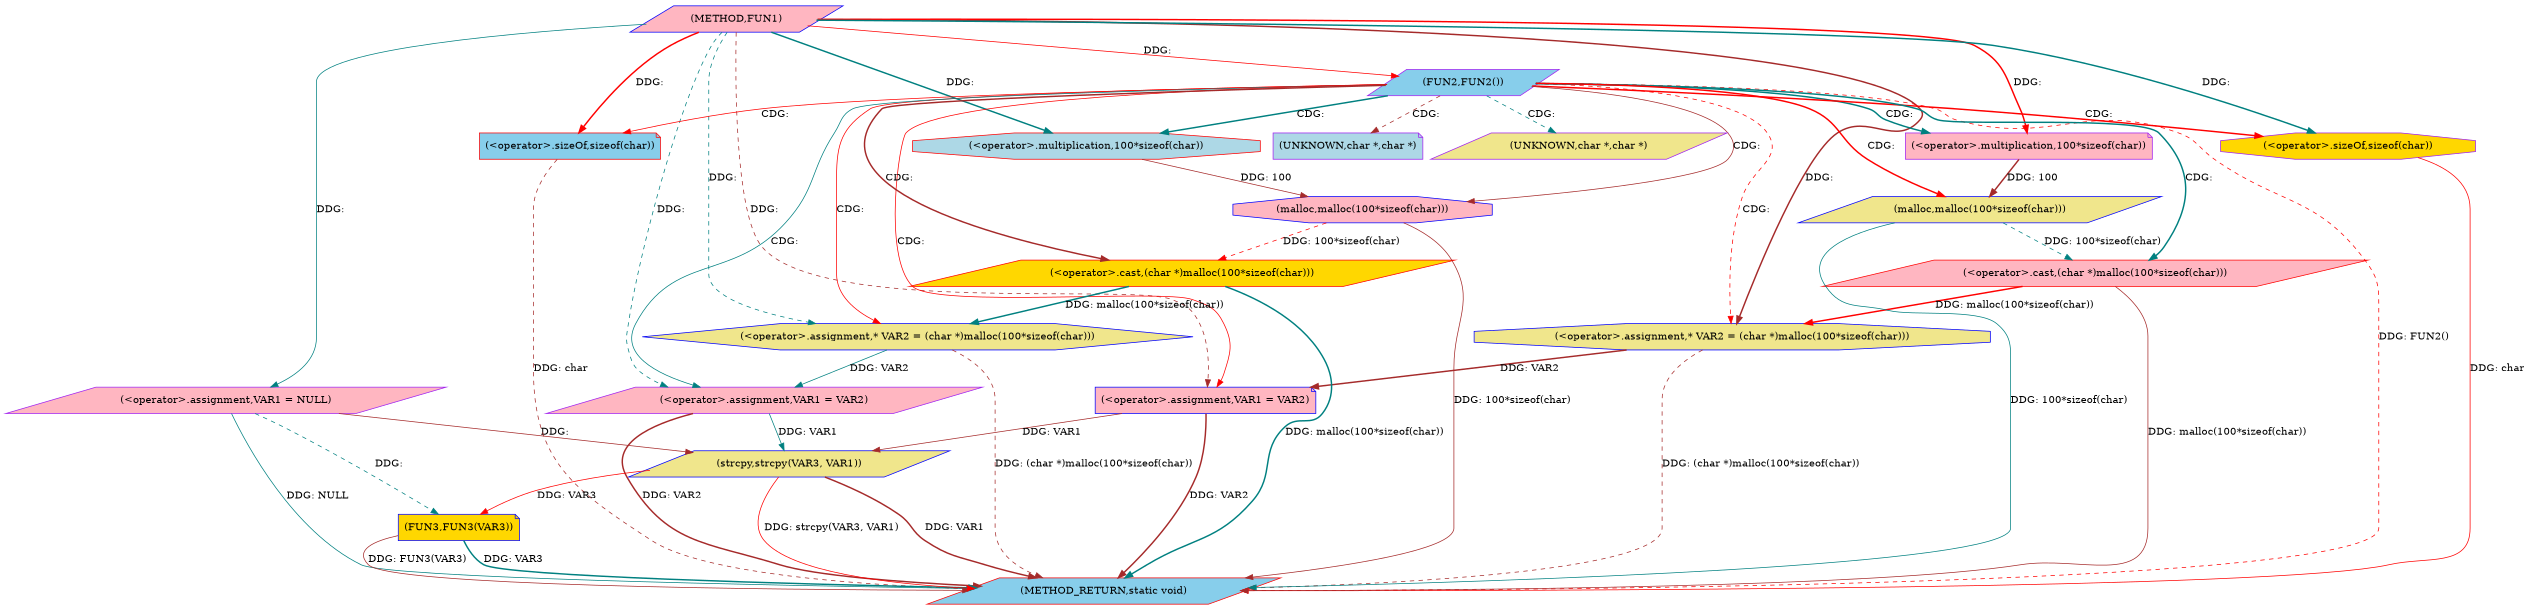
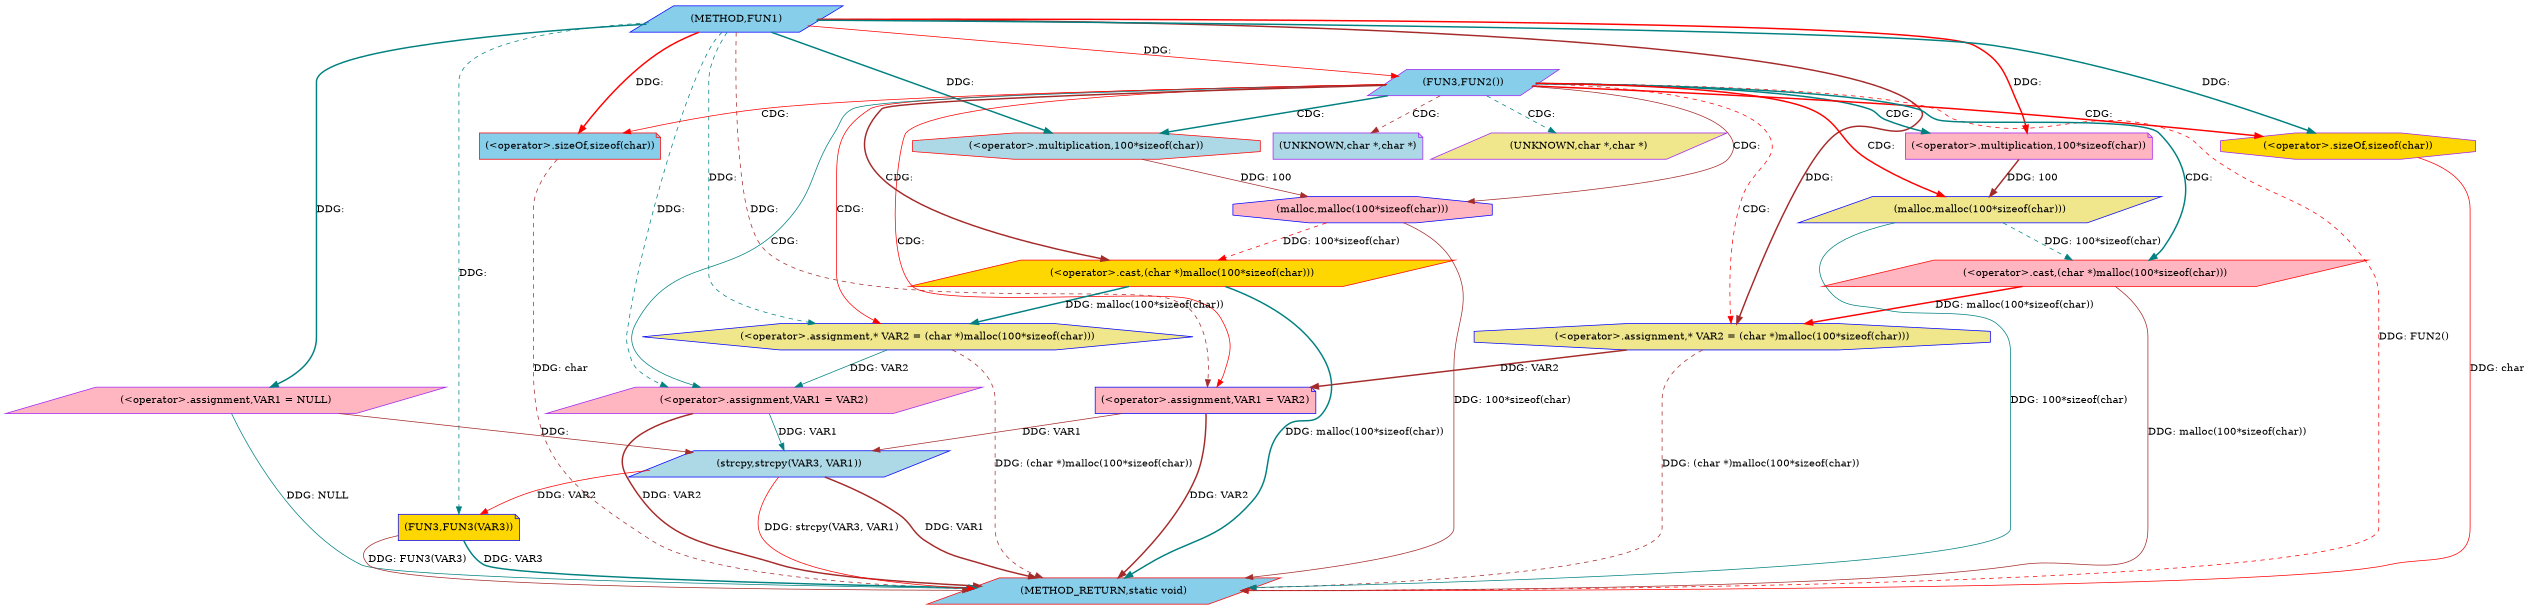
(737, 19) -> (737, 19)
(323, 74) -> (323, 74)
(1463, 83) -> (1463, 83)
(345, 460) -> (459, 190)
(789, 464) -> (789, 464)
(567, 496) -> (567, 496)
